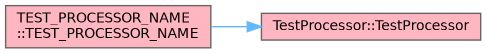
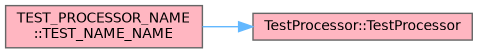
(108, 27) -> (104, 27)
